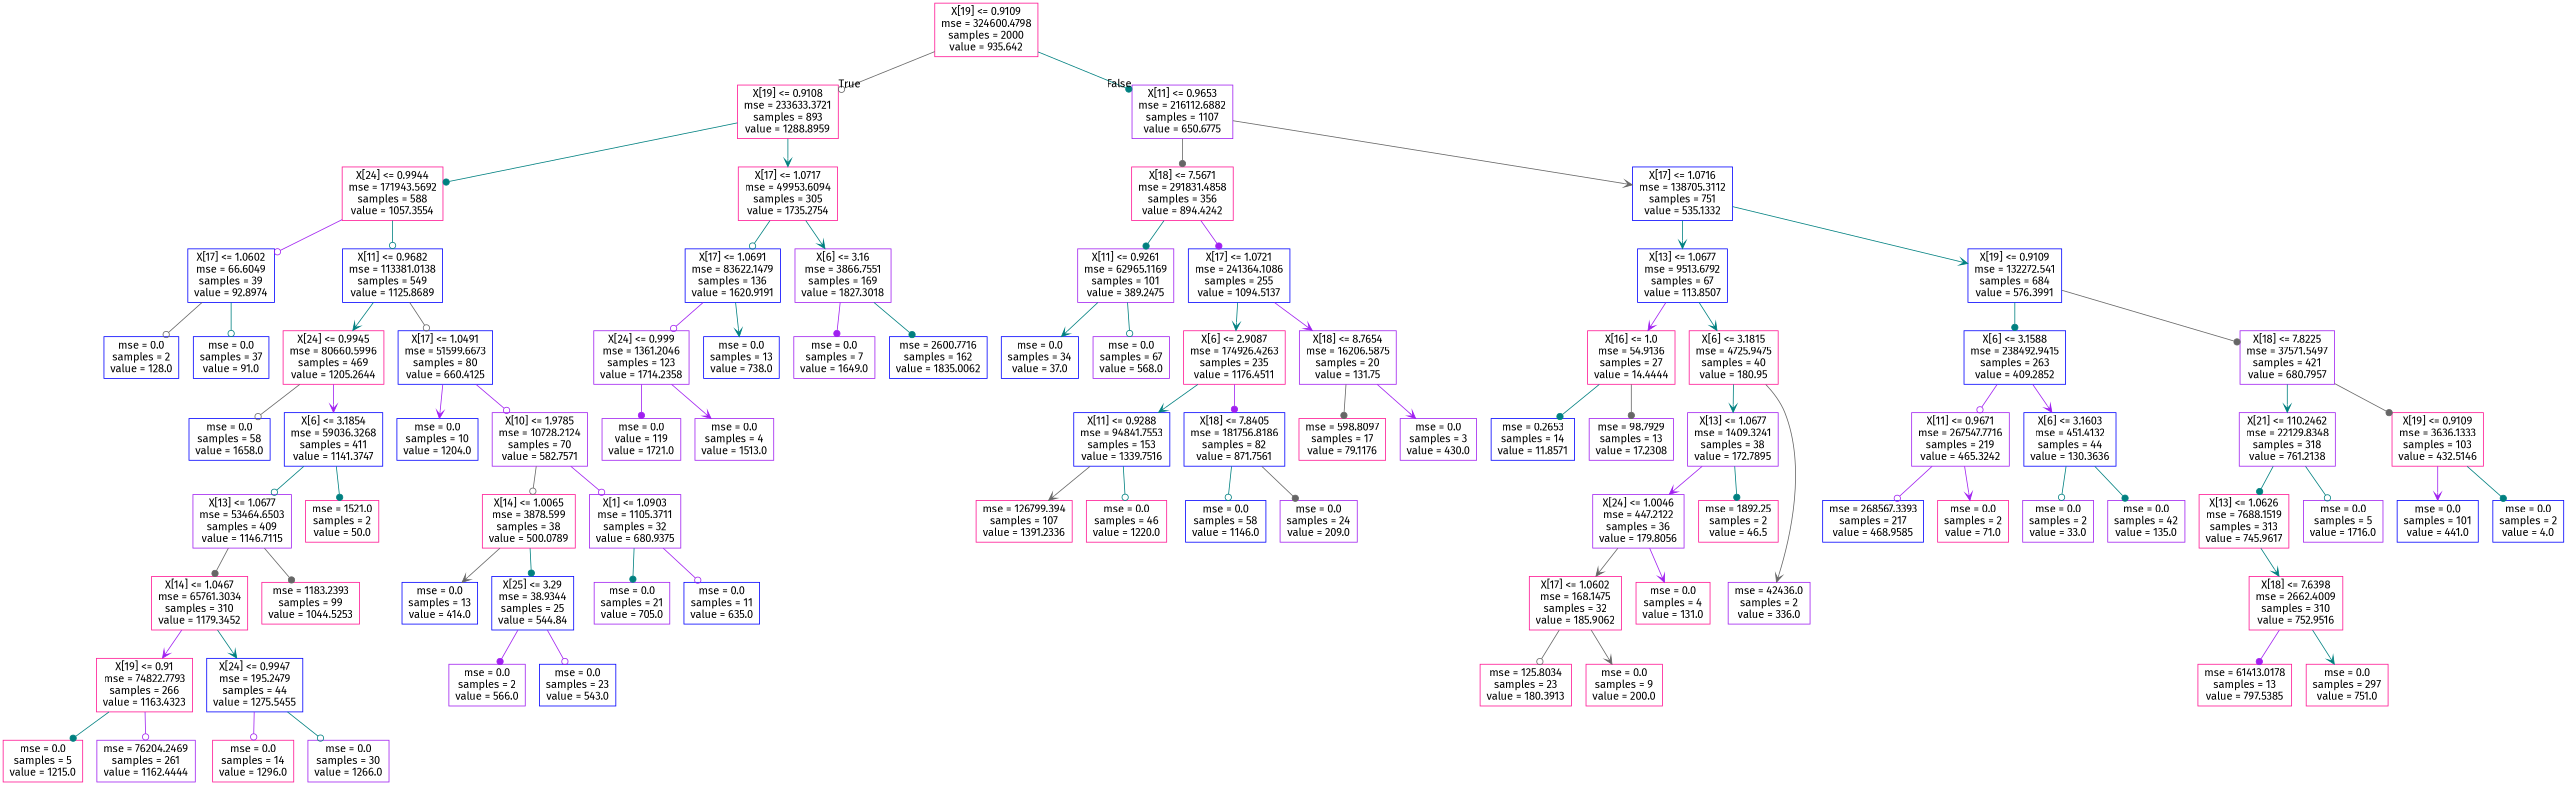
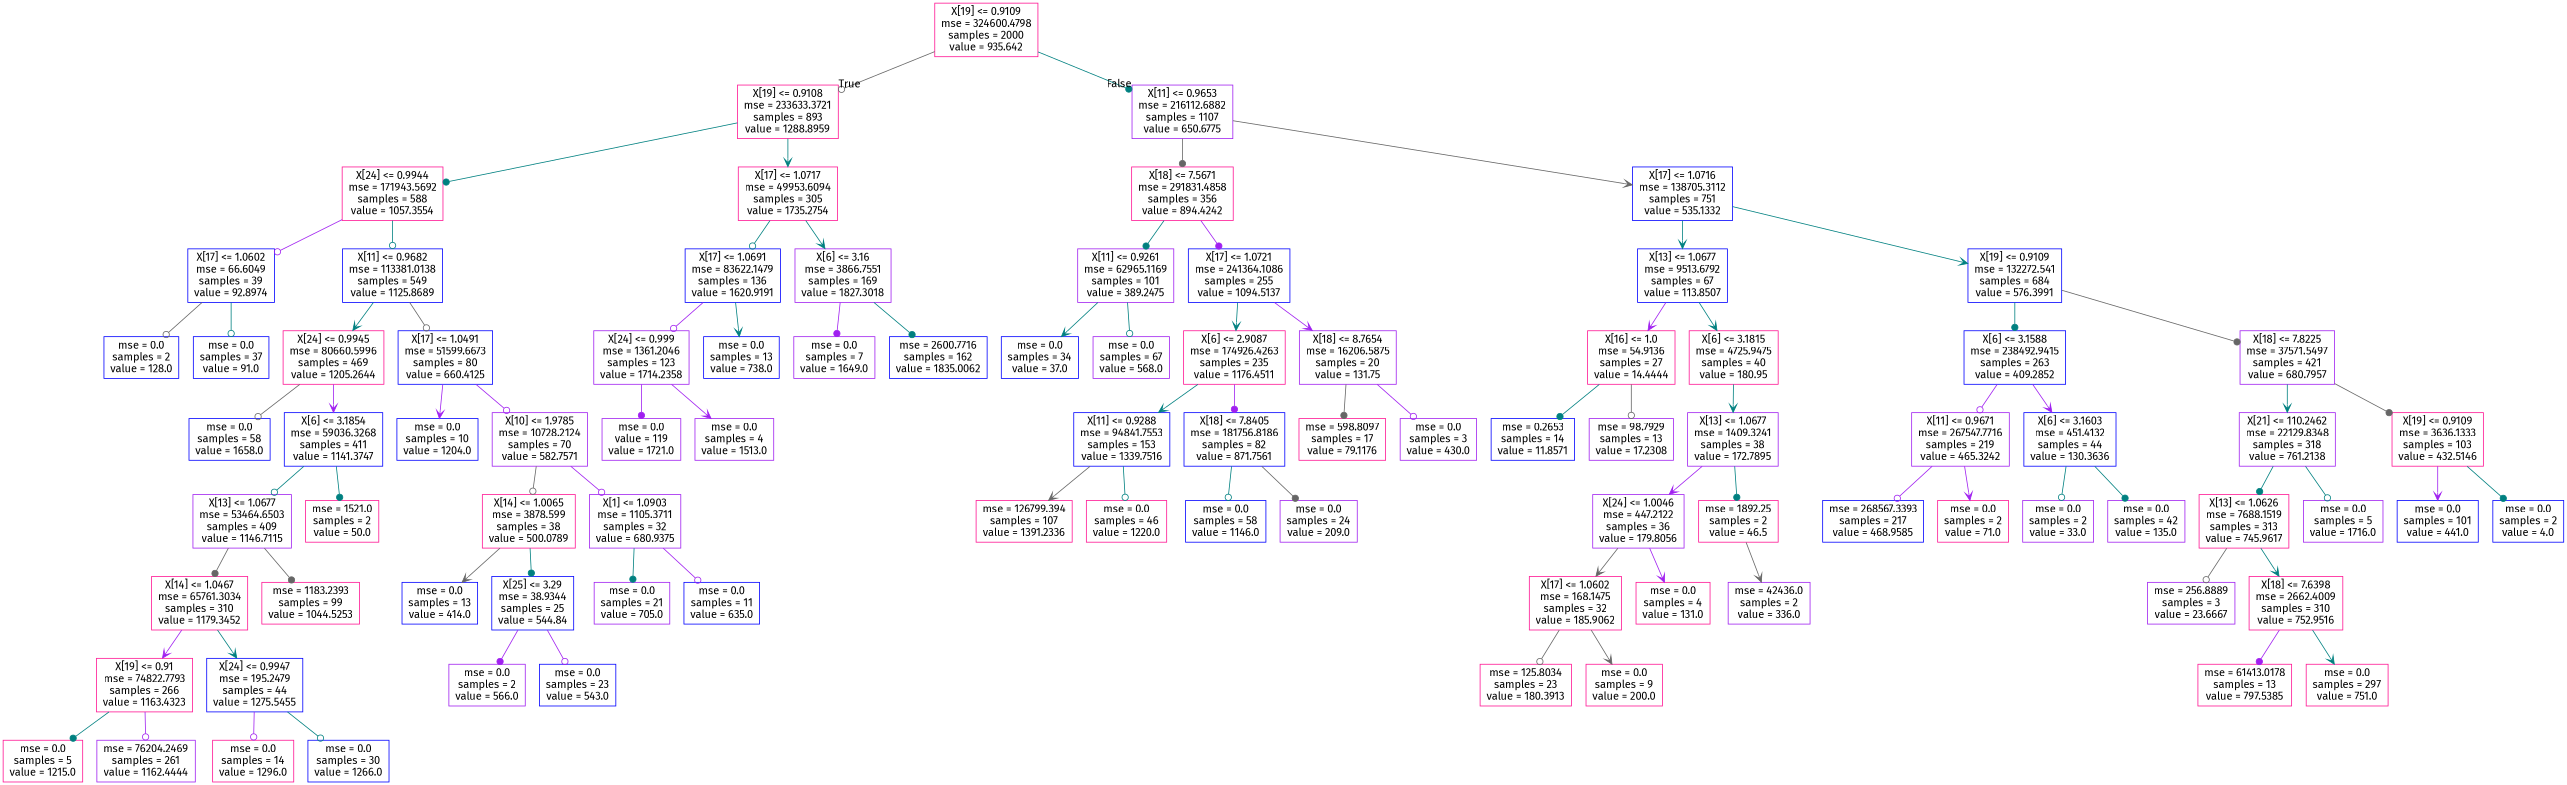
(1631, 398) -> (1631, 398)
(1394, 399) -> (1394, 399)
(1796, 477) -> (1752, 559)
none -> (2191, 603)
(348, 761) -> (348, 761)
